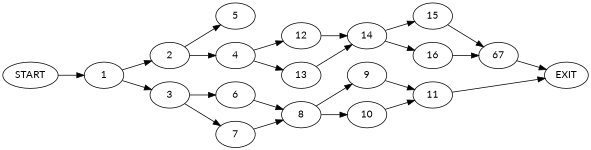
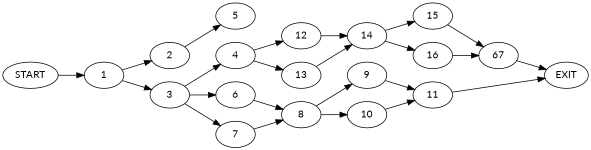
(199, 56) -> (199, 77)
